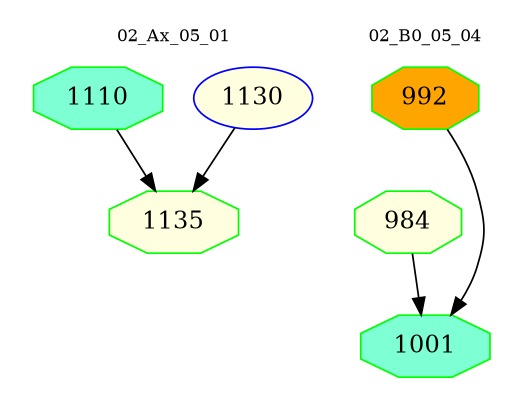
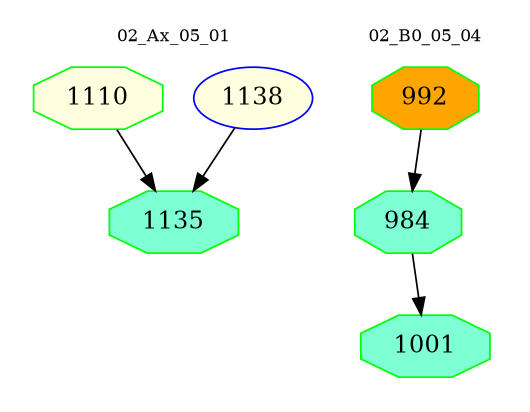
(98, 98) -> (98, 98)
(253, 98) -> (253, 98)
(482, 213) -> (418, 152)
(174, 222) -> (174, 222)
(408, 222) -> (408, 222)
